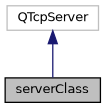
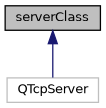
(53, 61) -> (53, 61)
